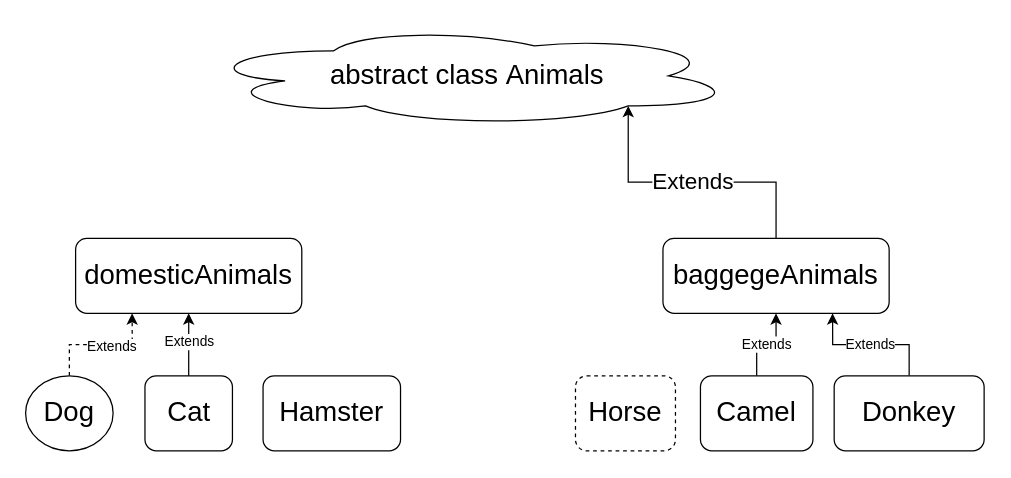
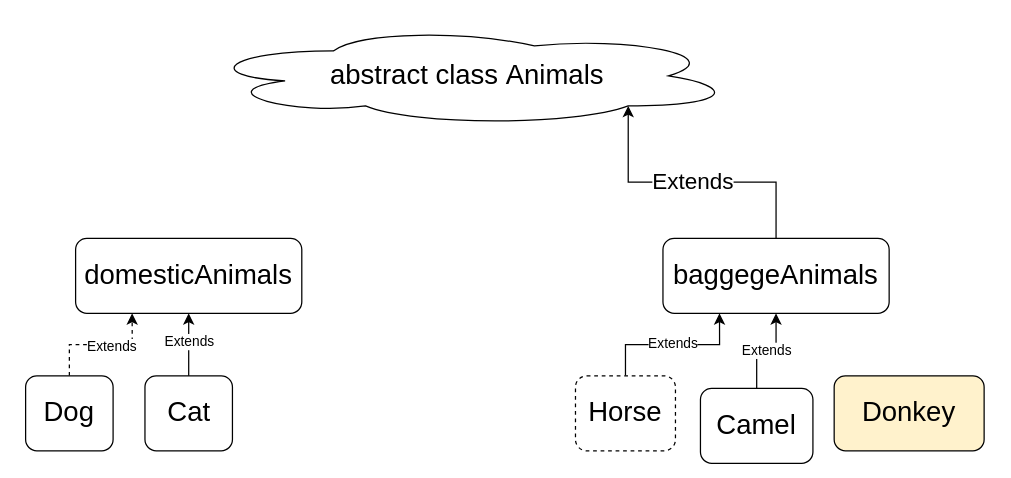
none -> (669, 344)
(875, 344) -> none
(69, 413) -> (69, 413)
(332, 413) -> none
(757, 413) -> (757, 426)
(909, 413) -> (909, 413)
